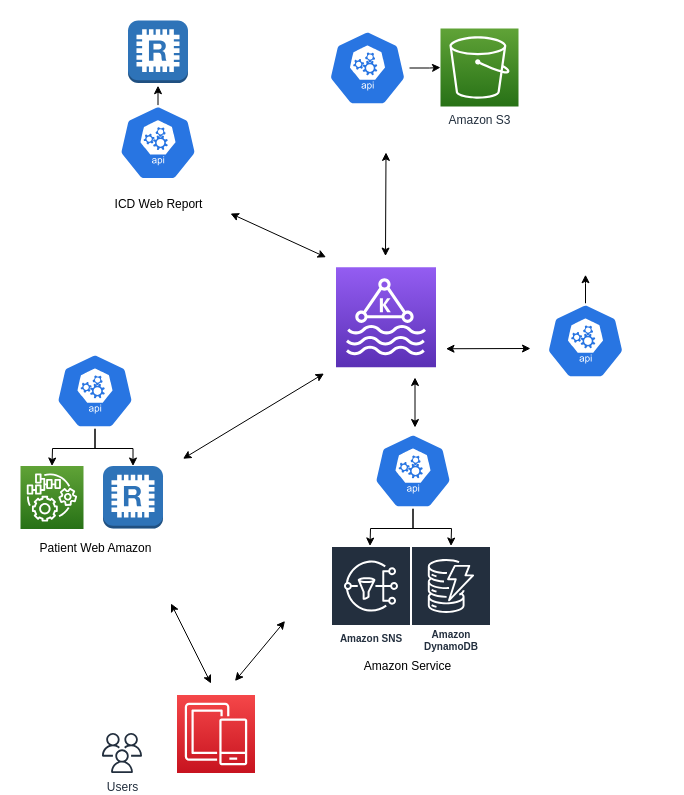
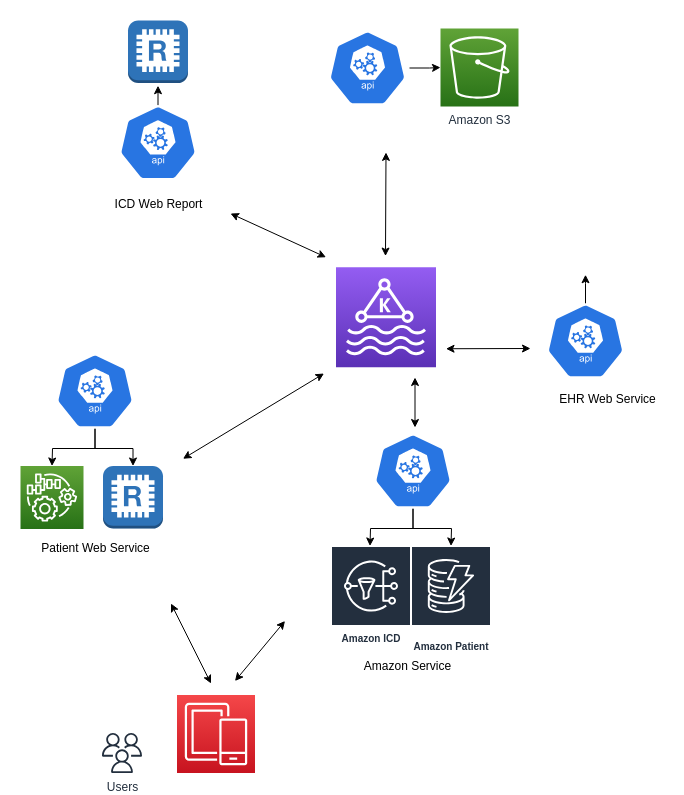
none -> (608, 400)
(96, 549) -> (96, 549)
(372, 639) -> (372, 639)
(452, 641) -> (452, 647)
